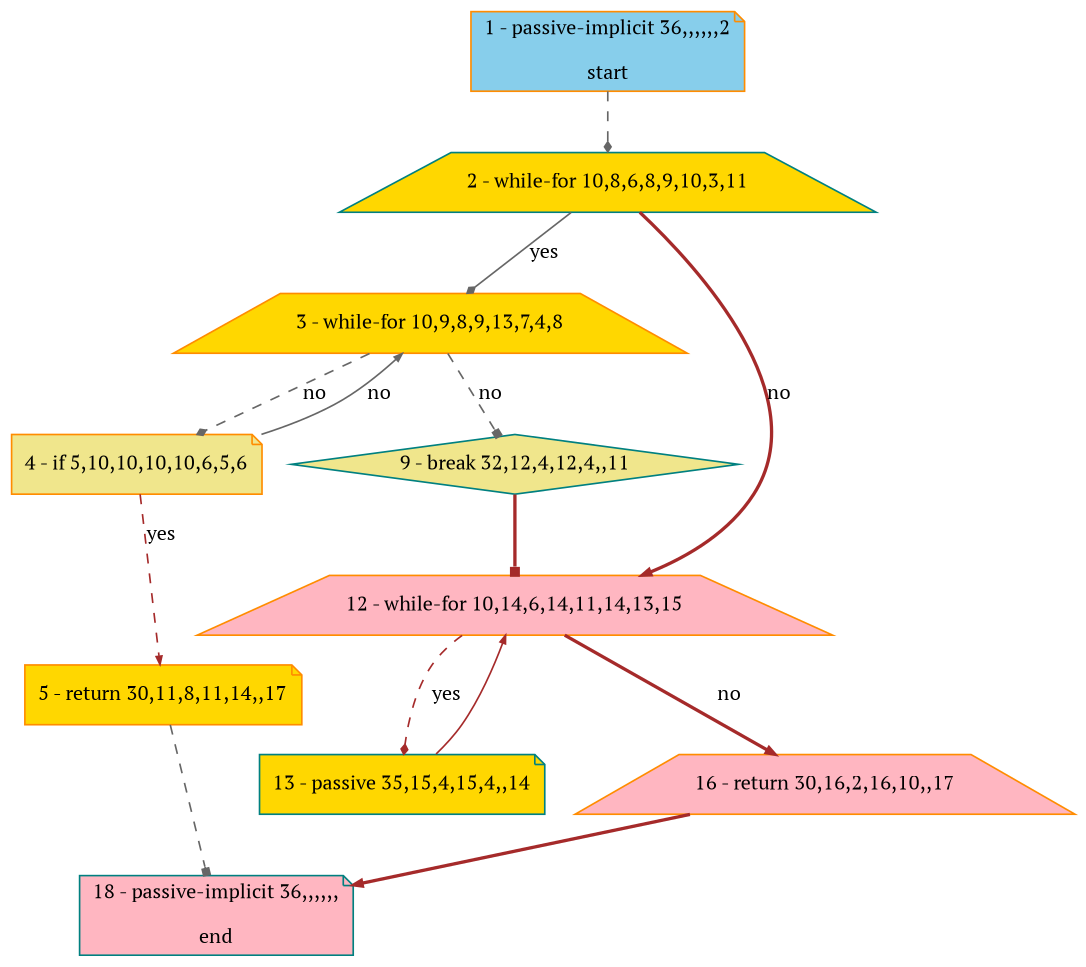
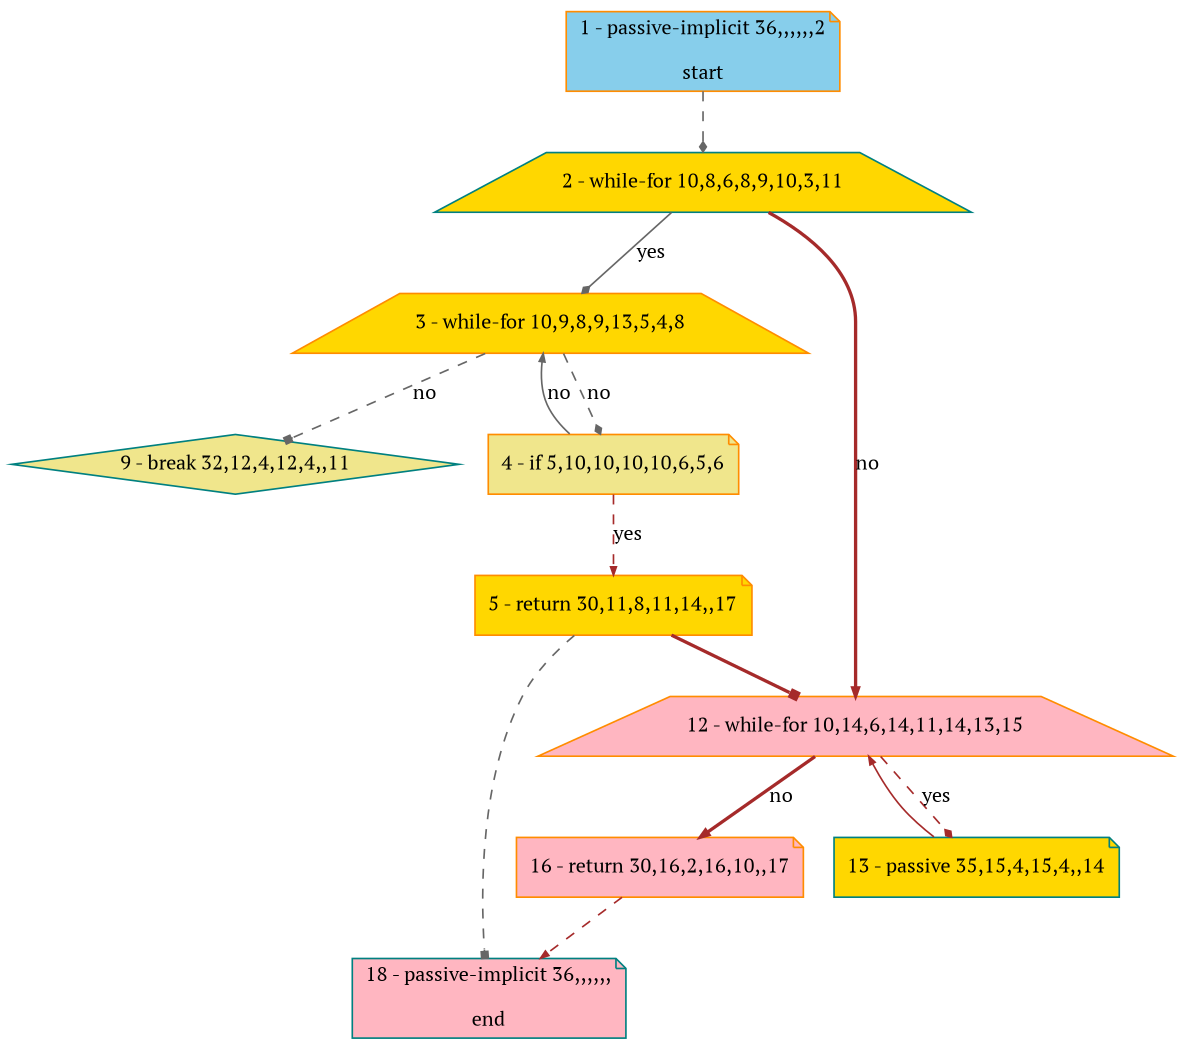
(430, 323) -> (550, 323)
(515, 530) -> (730, 664)
(825, 784) -> (660, 867)
(526, 849) -> (585, 925)
